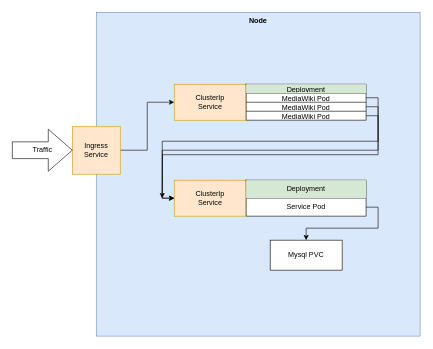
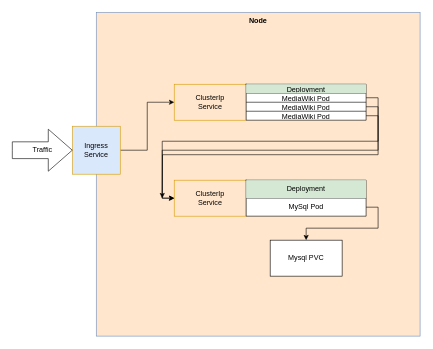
(96, 150) -> (96, 150)
(258, 174) -> (258, 174)
(306, 207) -> (306, 207)
(306, 255) -> (306, 258)
